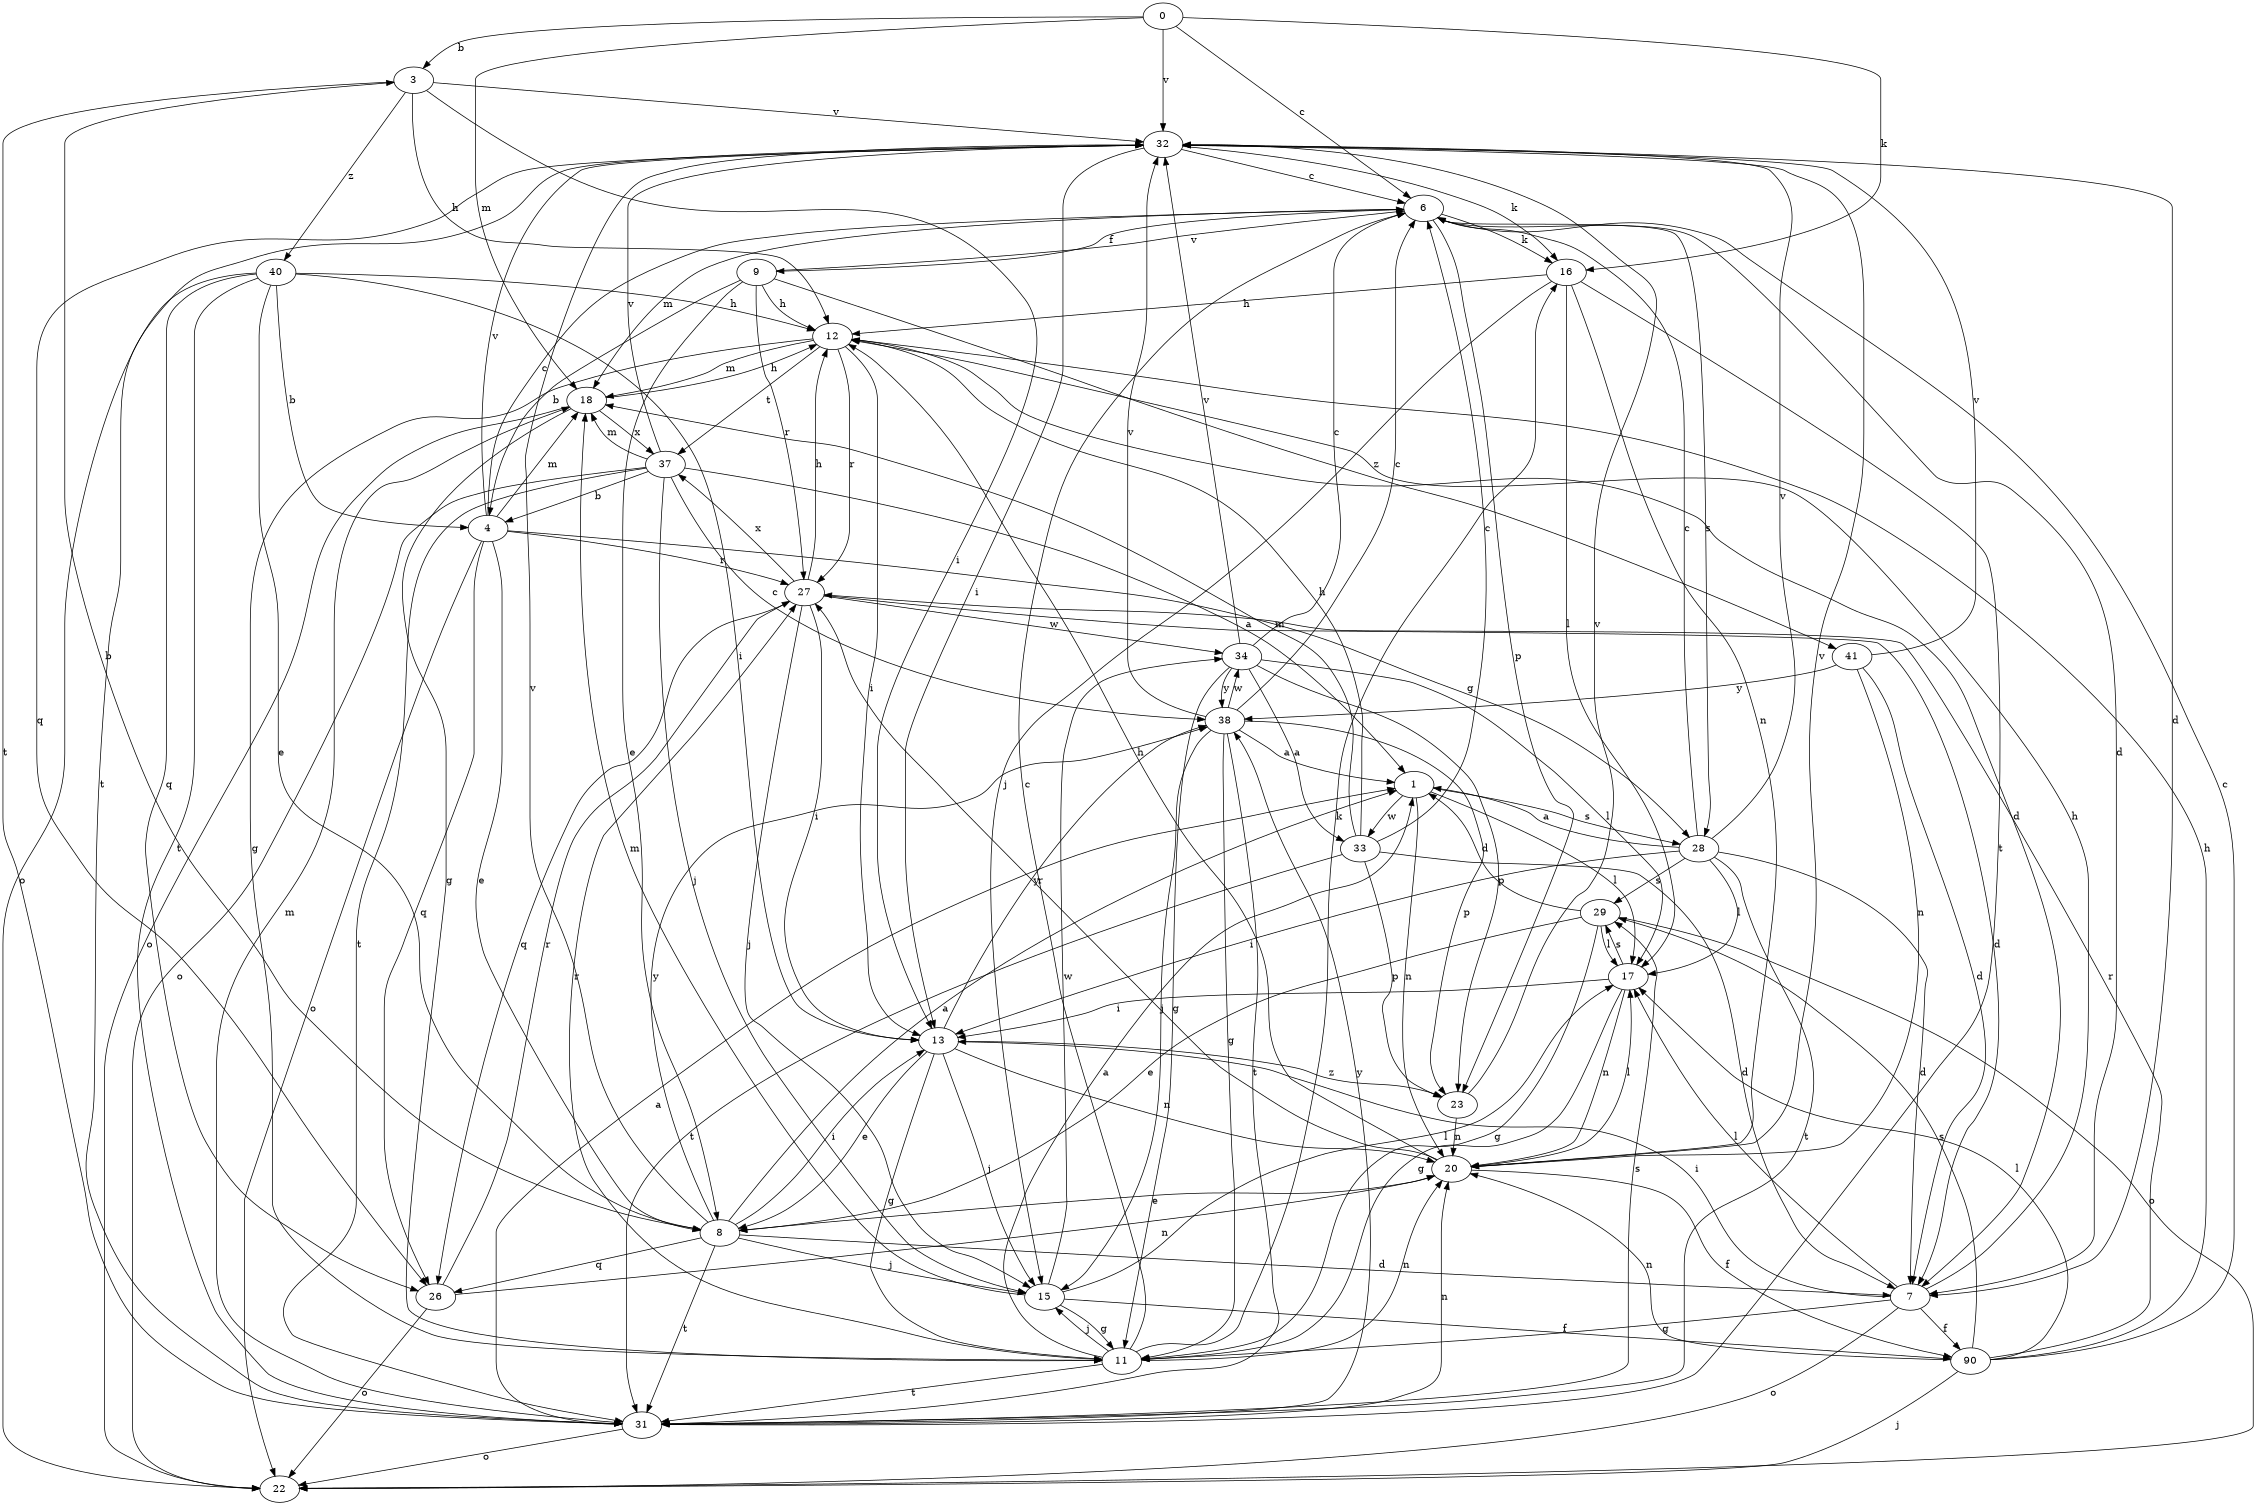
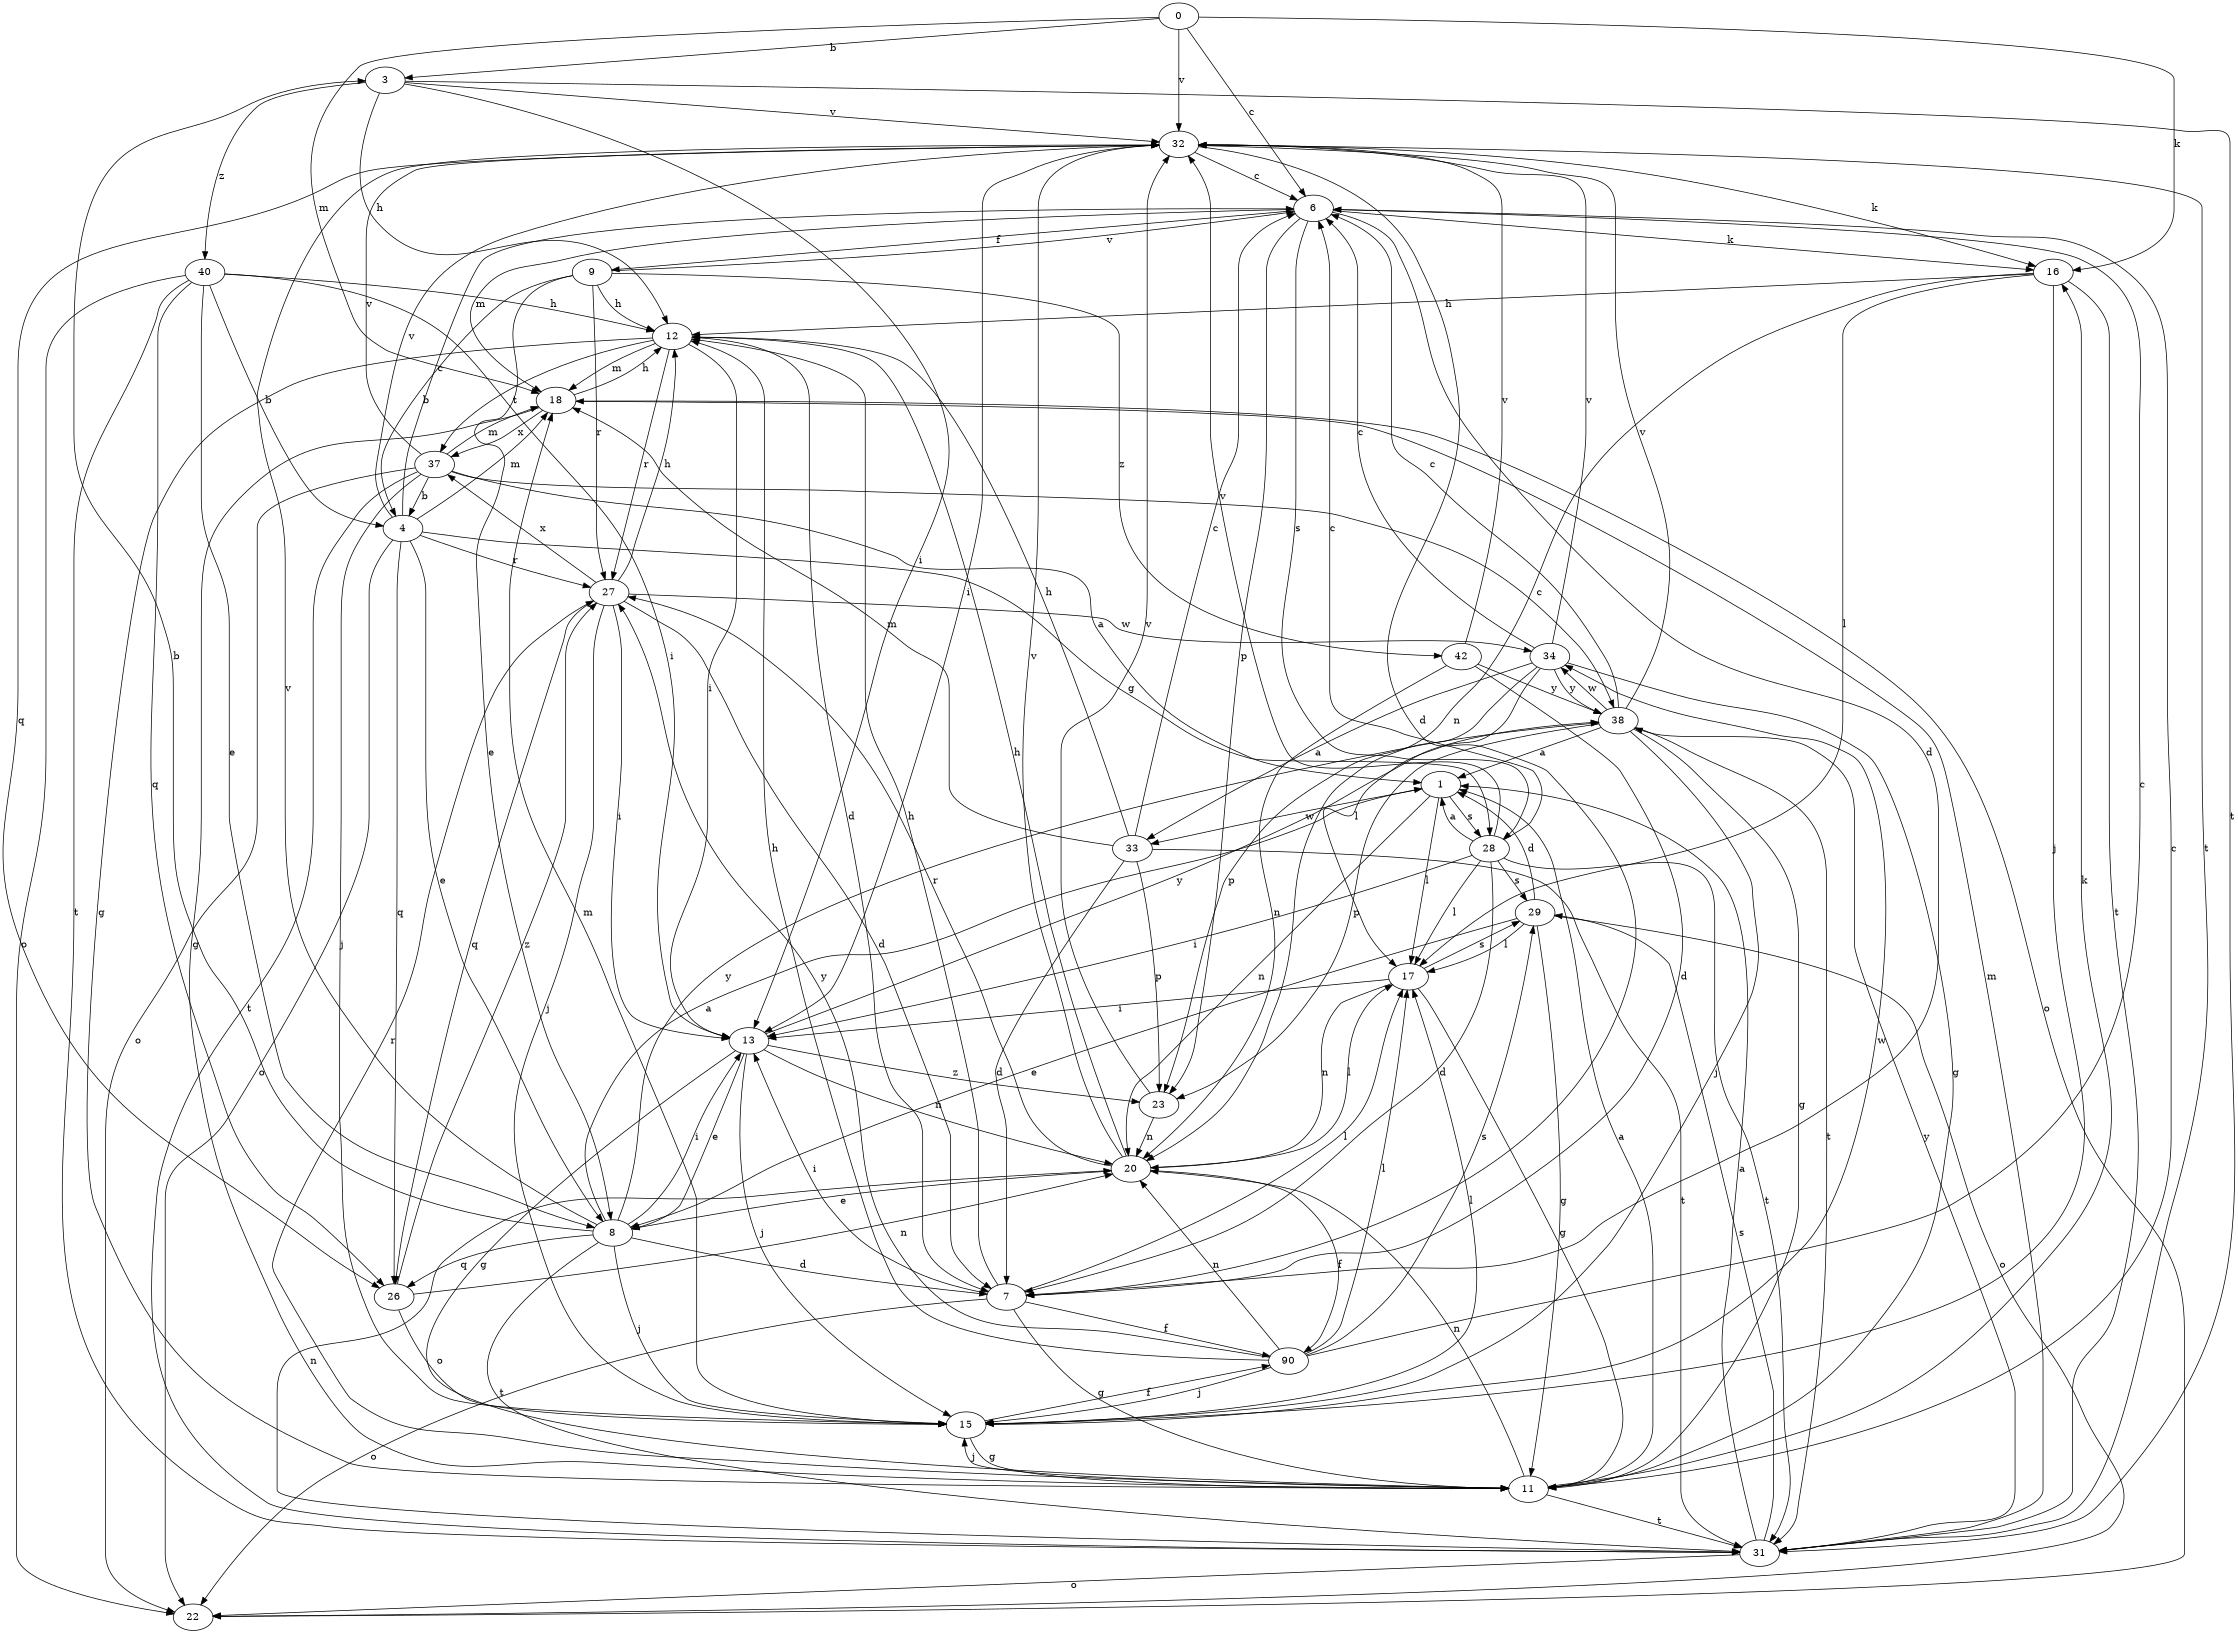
(1852, 657) -> (1461, 657)
(548, 945) -> (527, 945)
(2111, 977) -> (824, 977)
(357, 1394) -> (645, 1418)
(1144, 1482) -> (1133, 1403)
